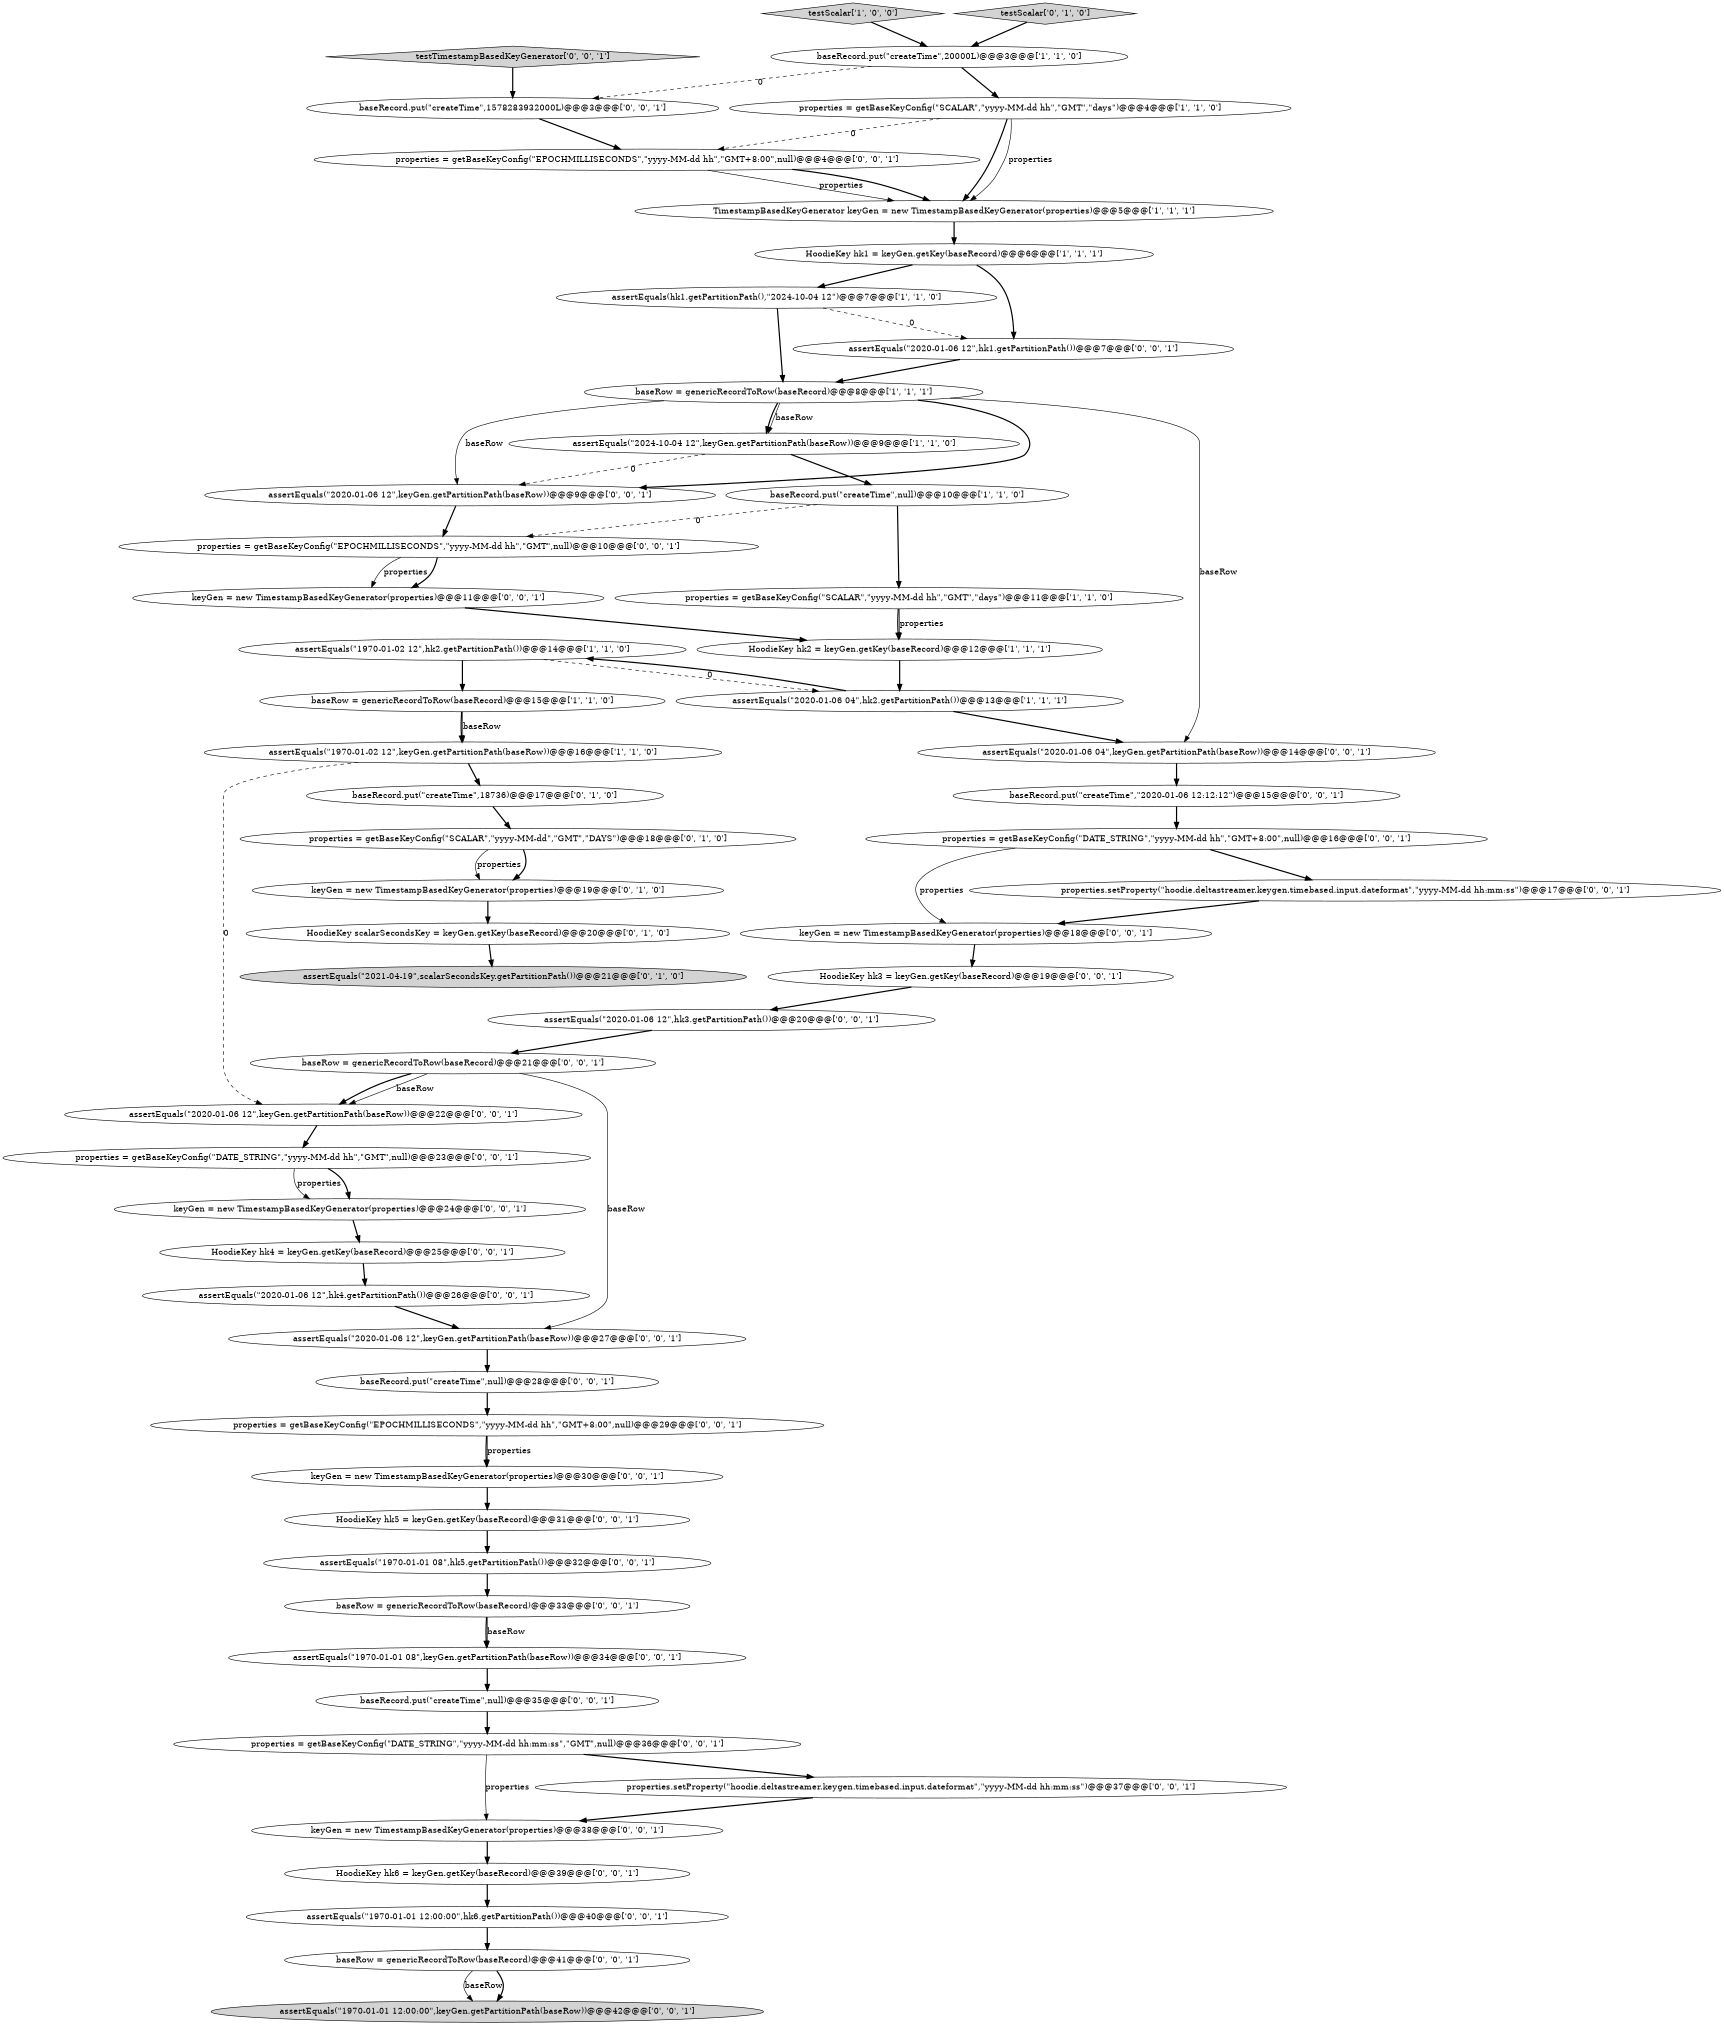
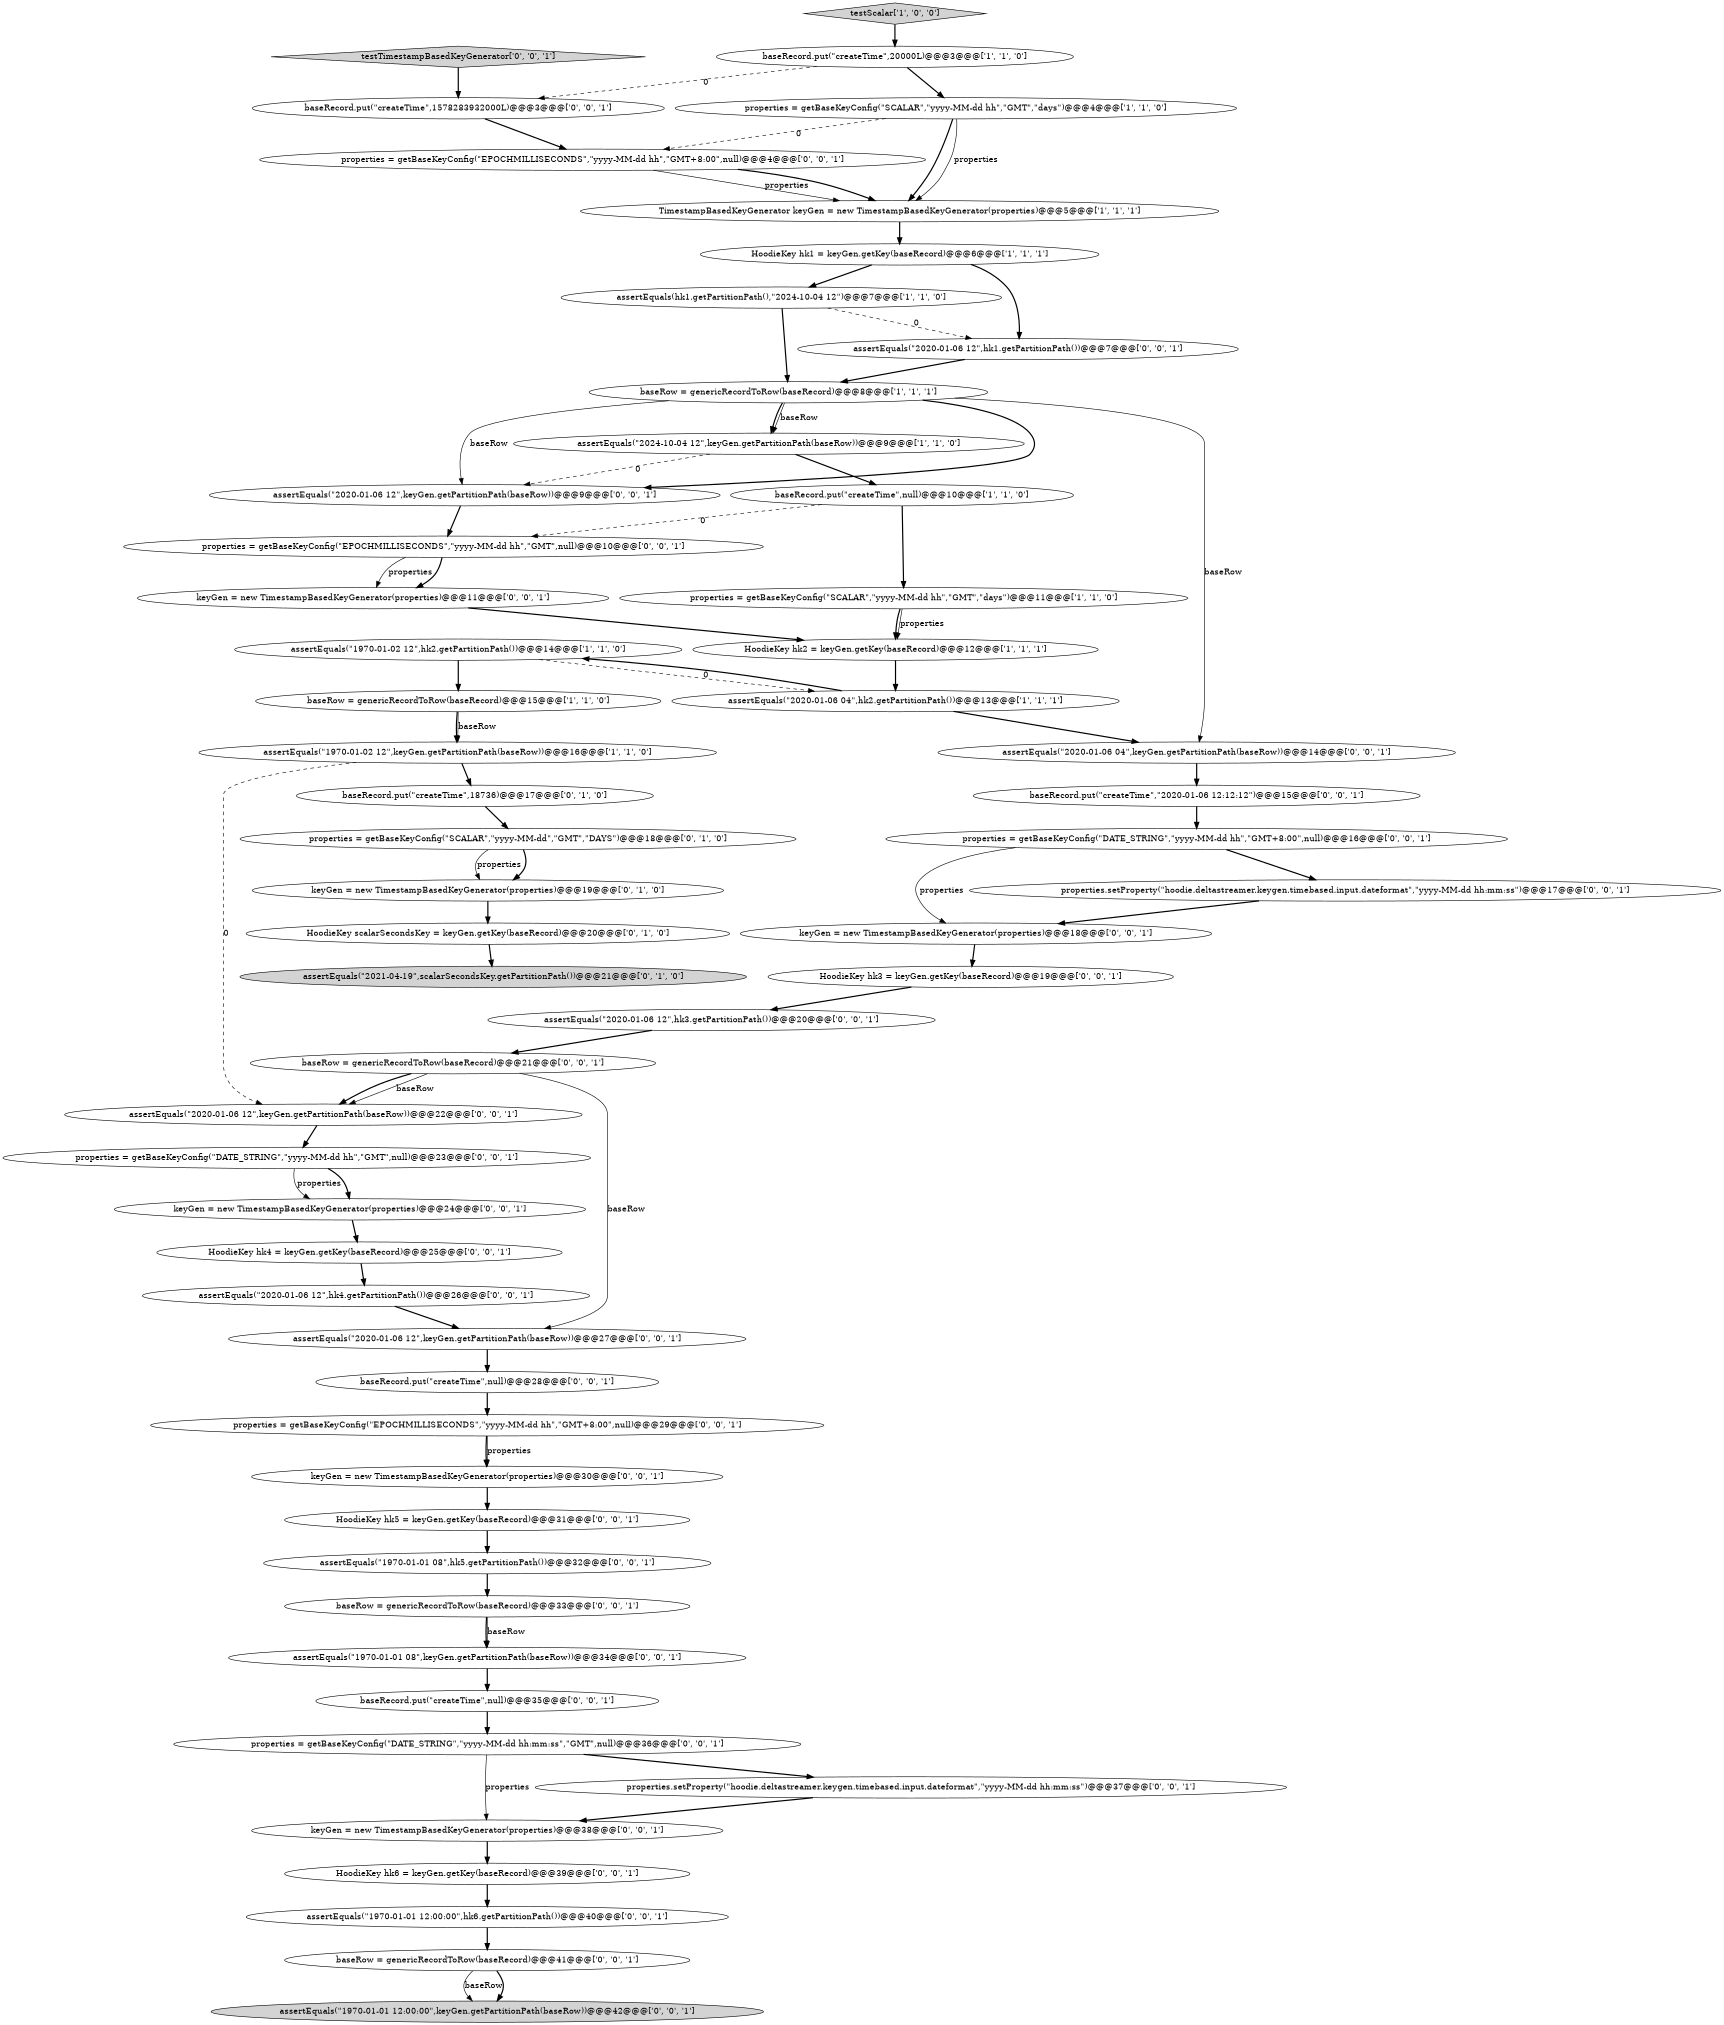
(1045, 14) -> none
